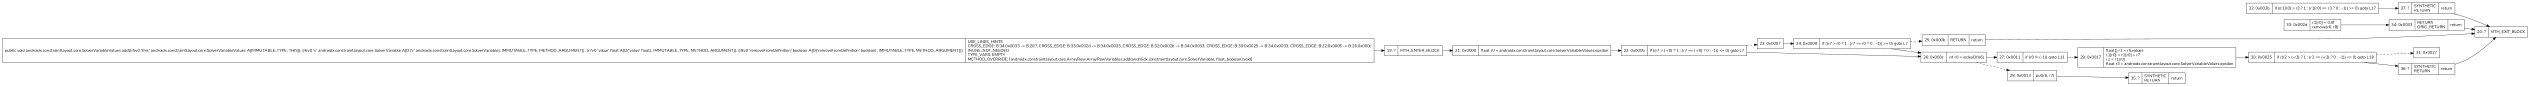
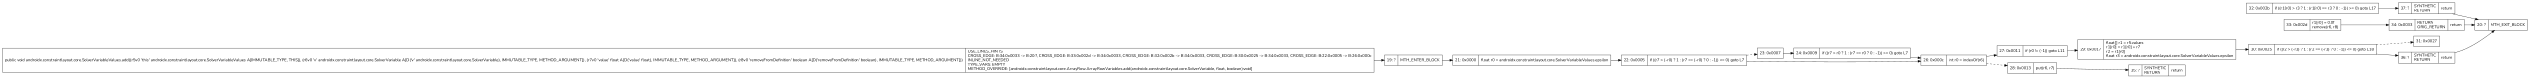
(1954, 40) -> none
